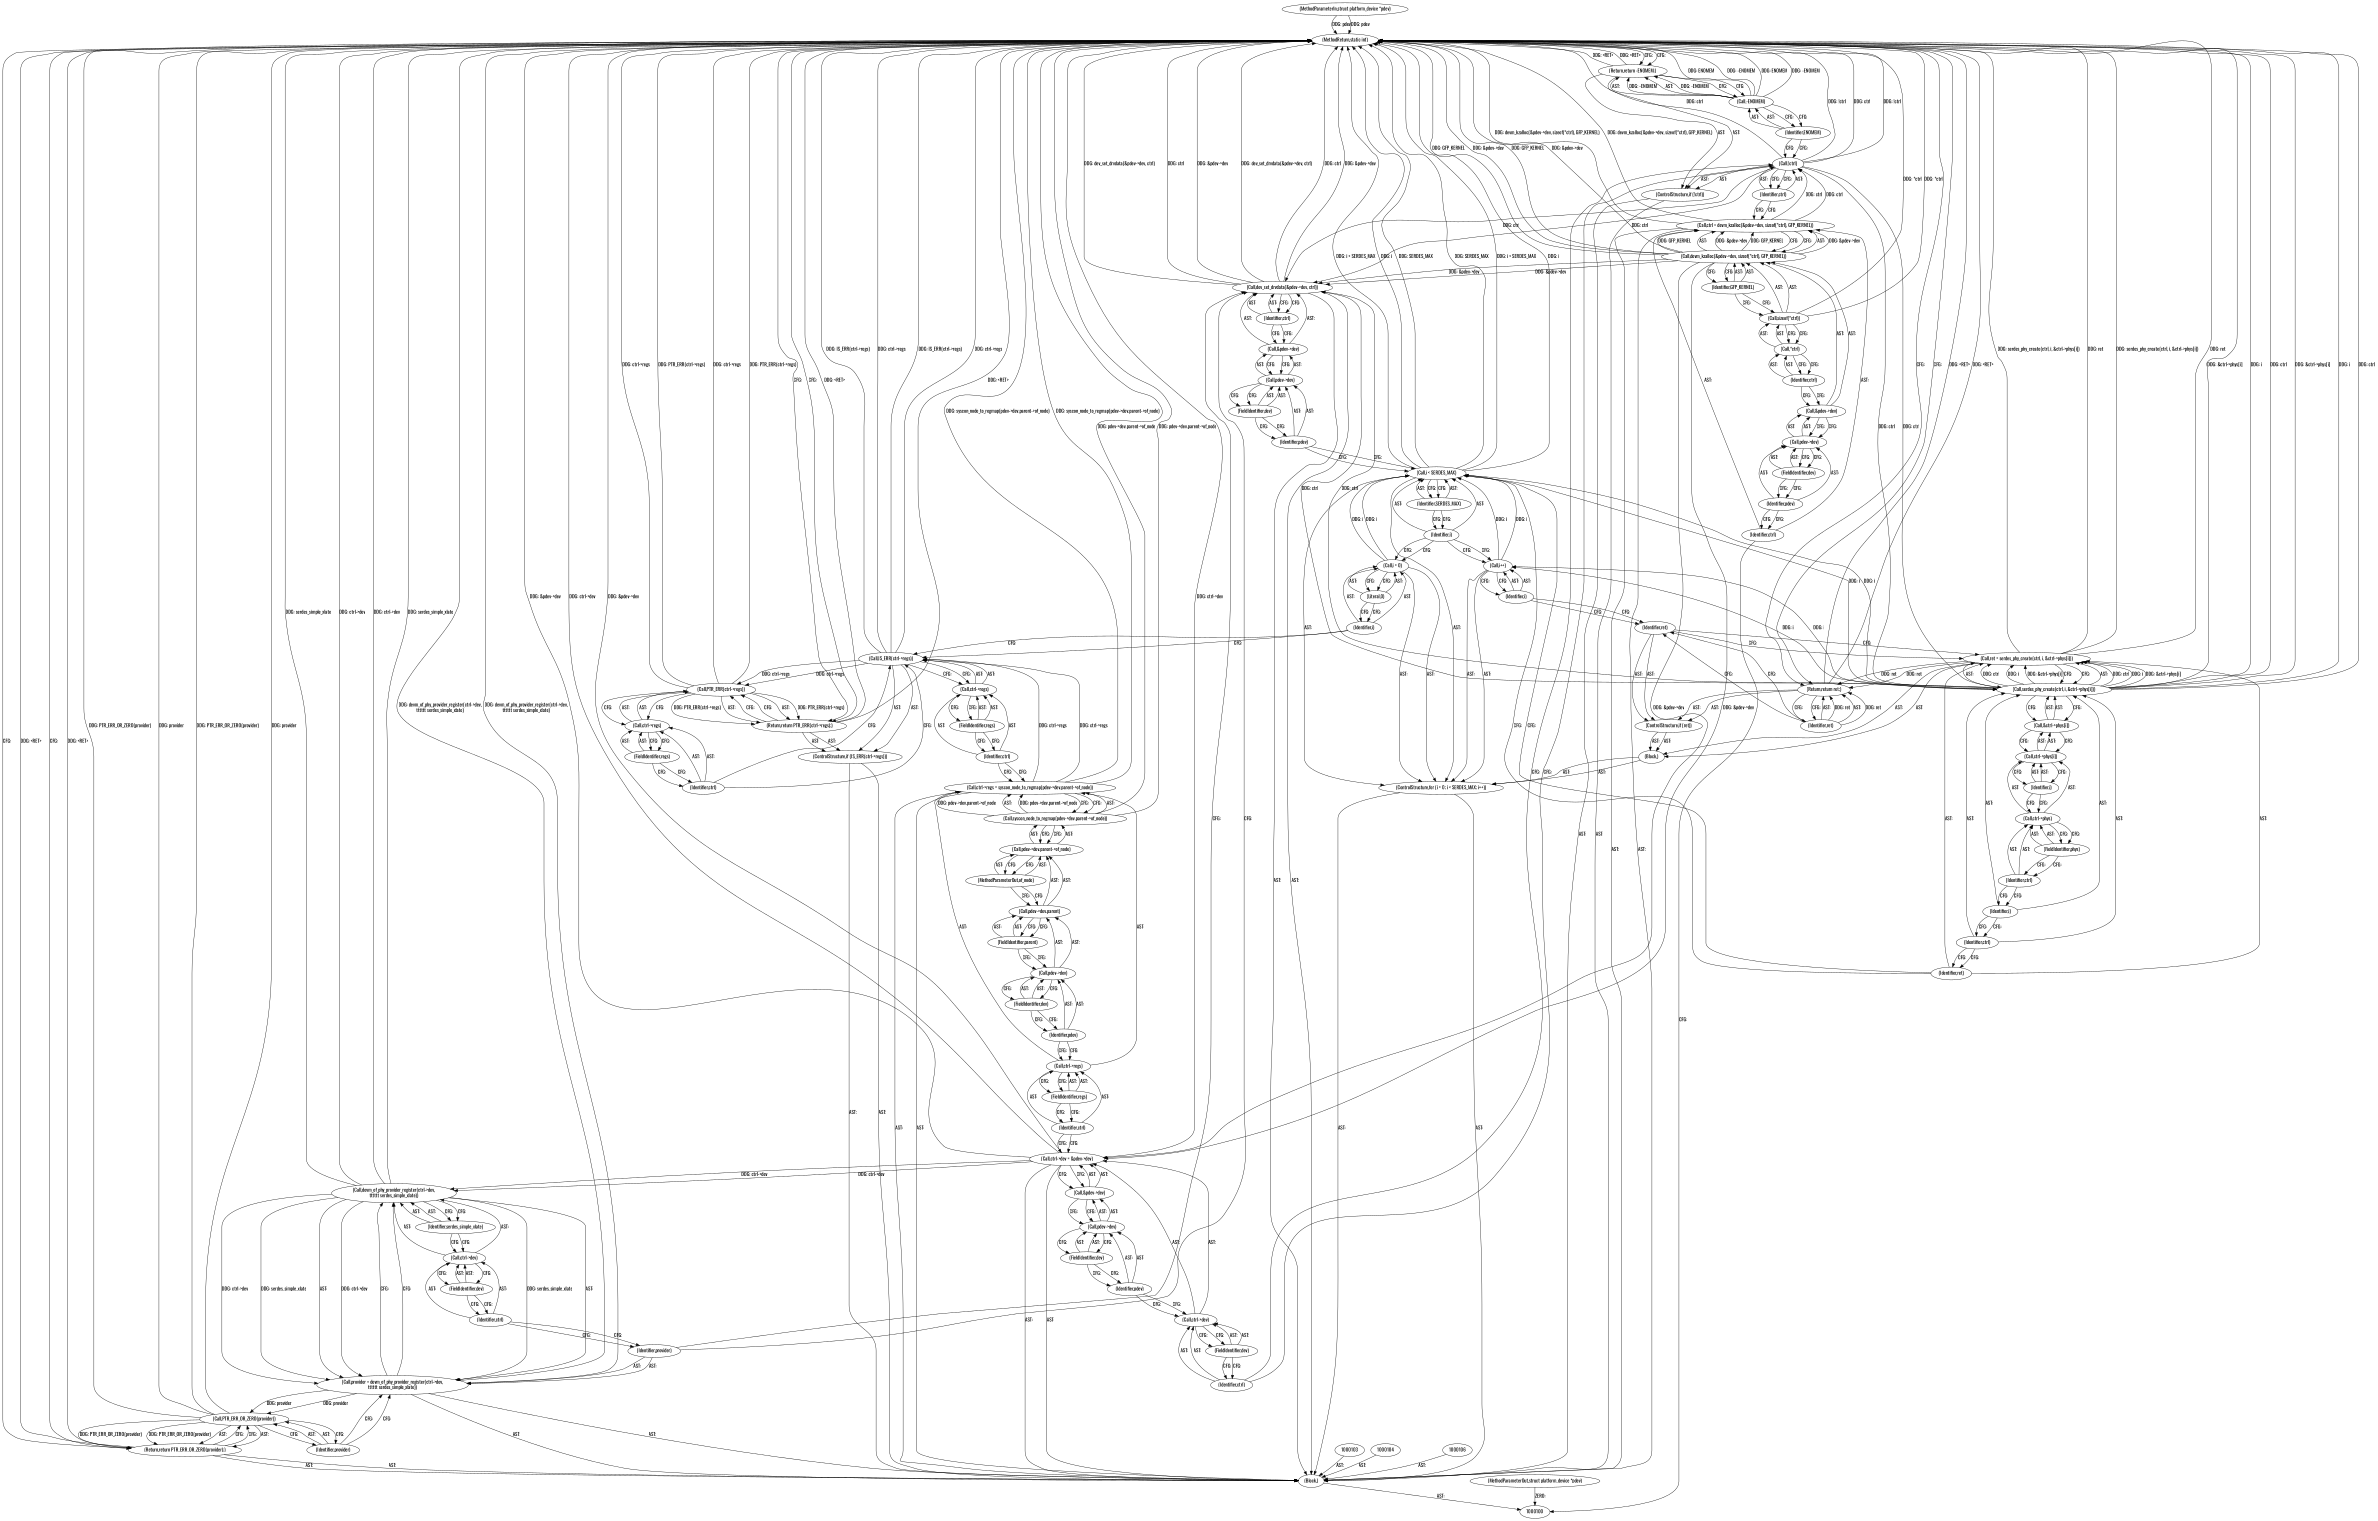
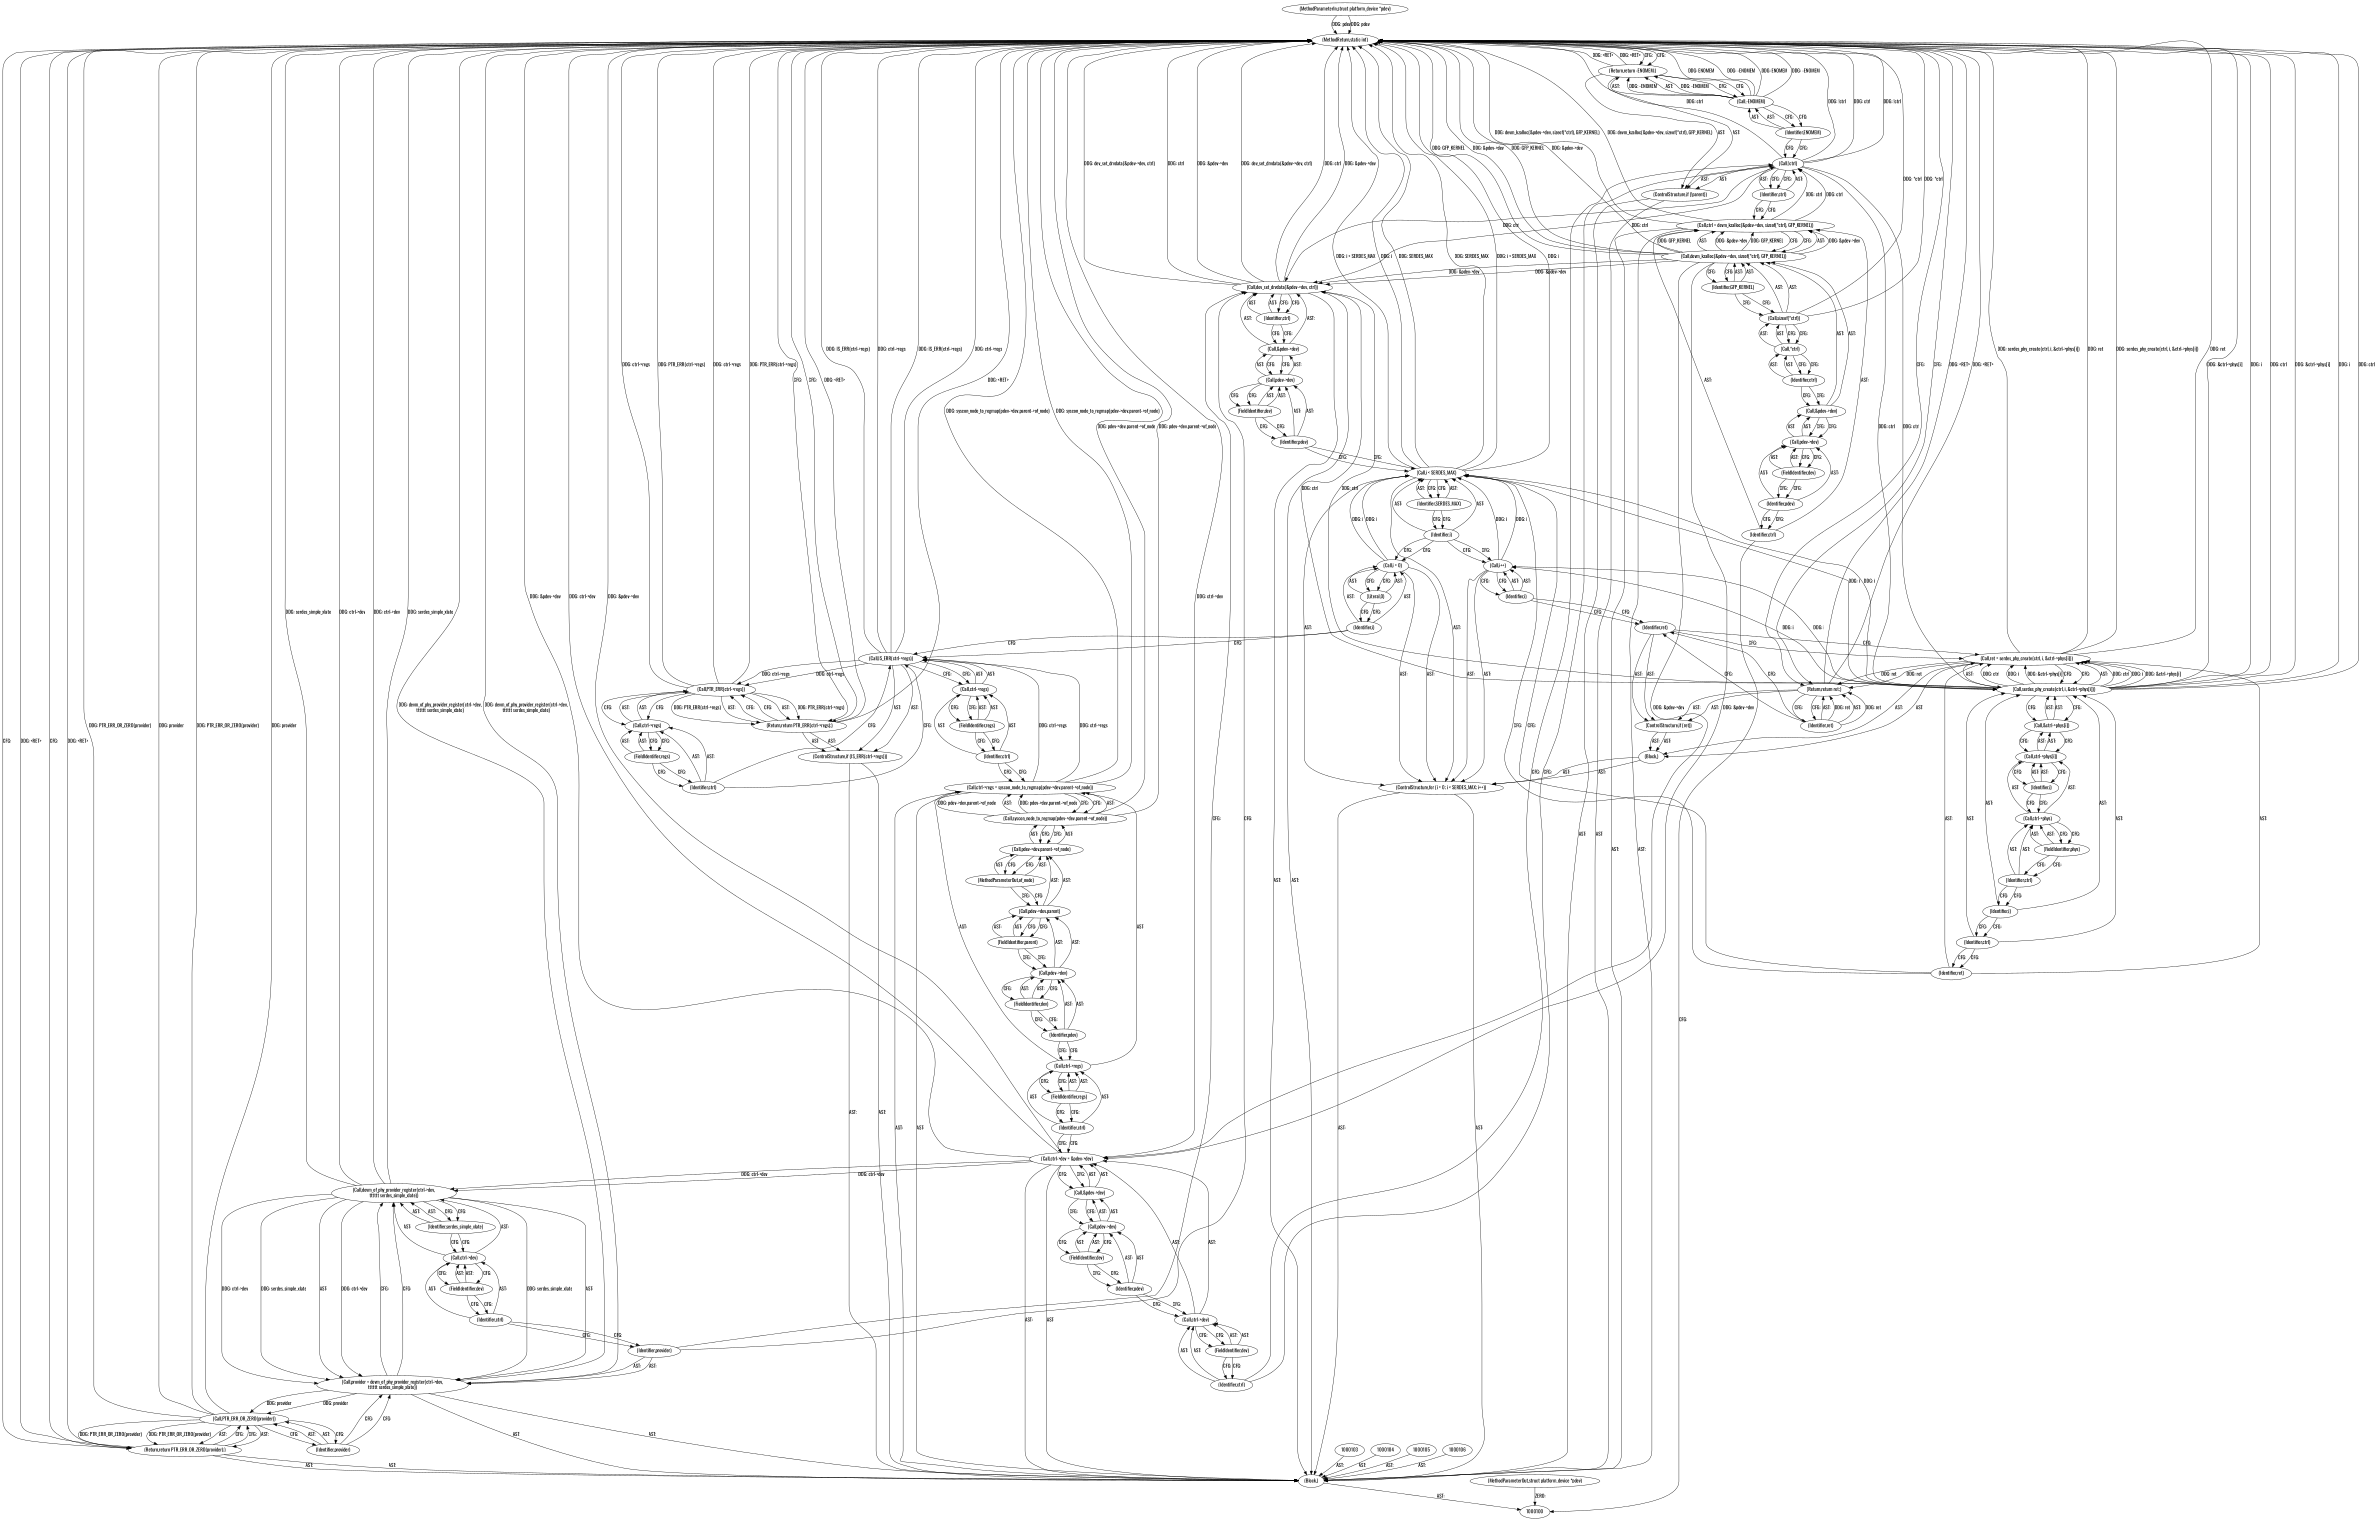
(1680, 195) -> (1680, 195)
none -> (1422, 1450)
